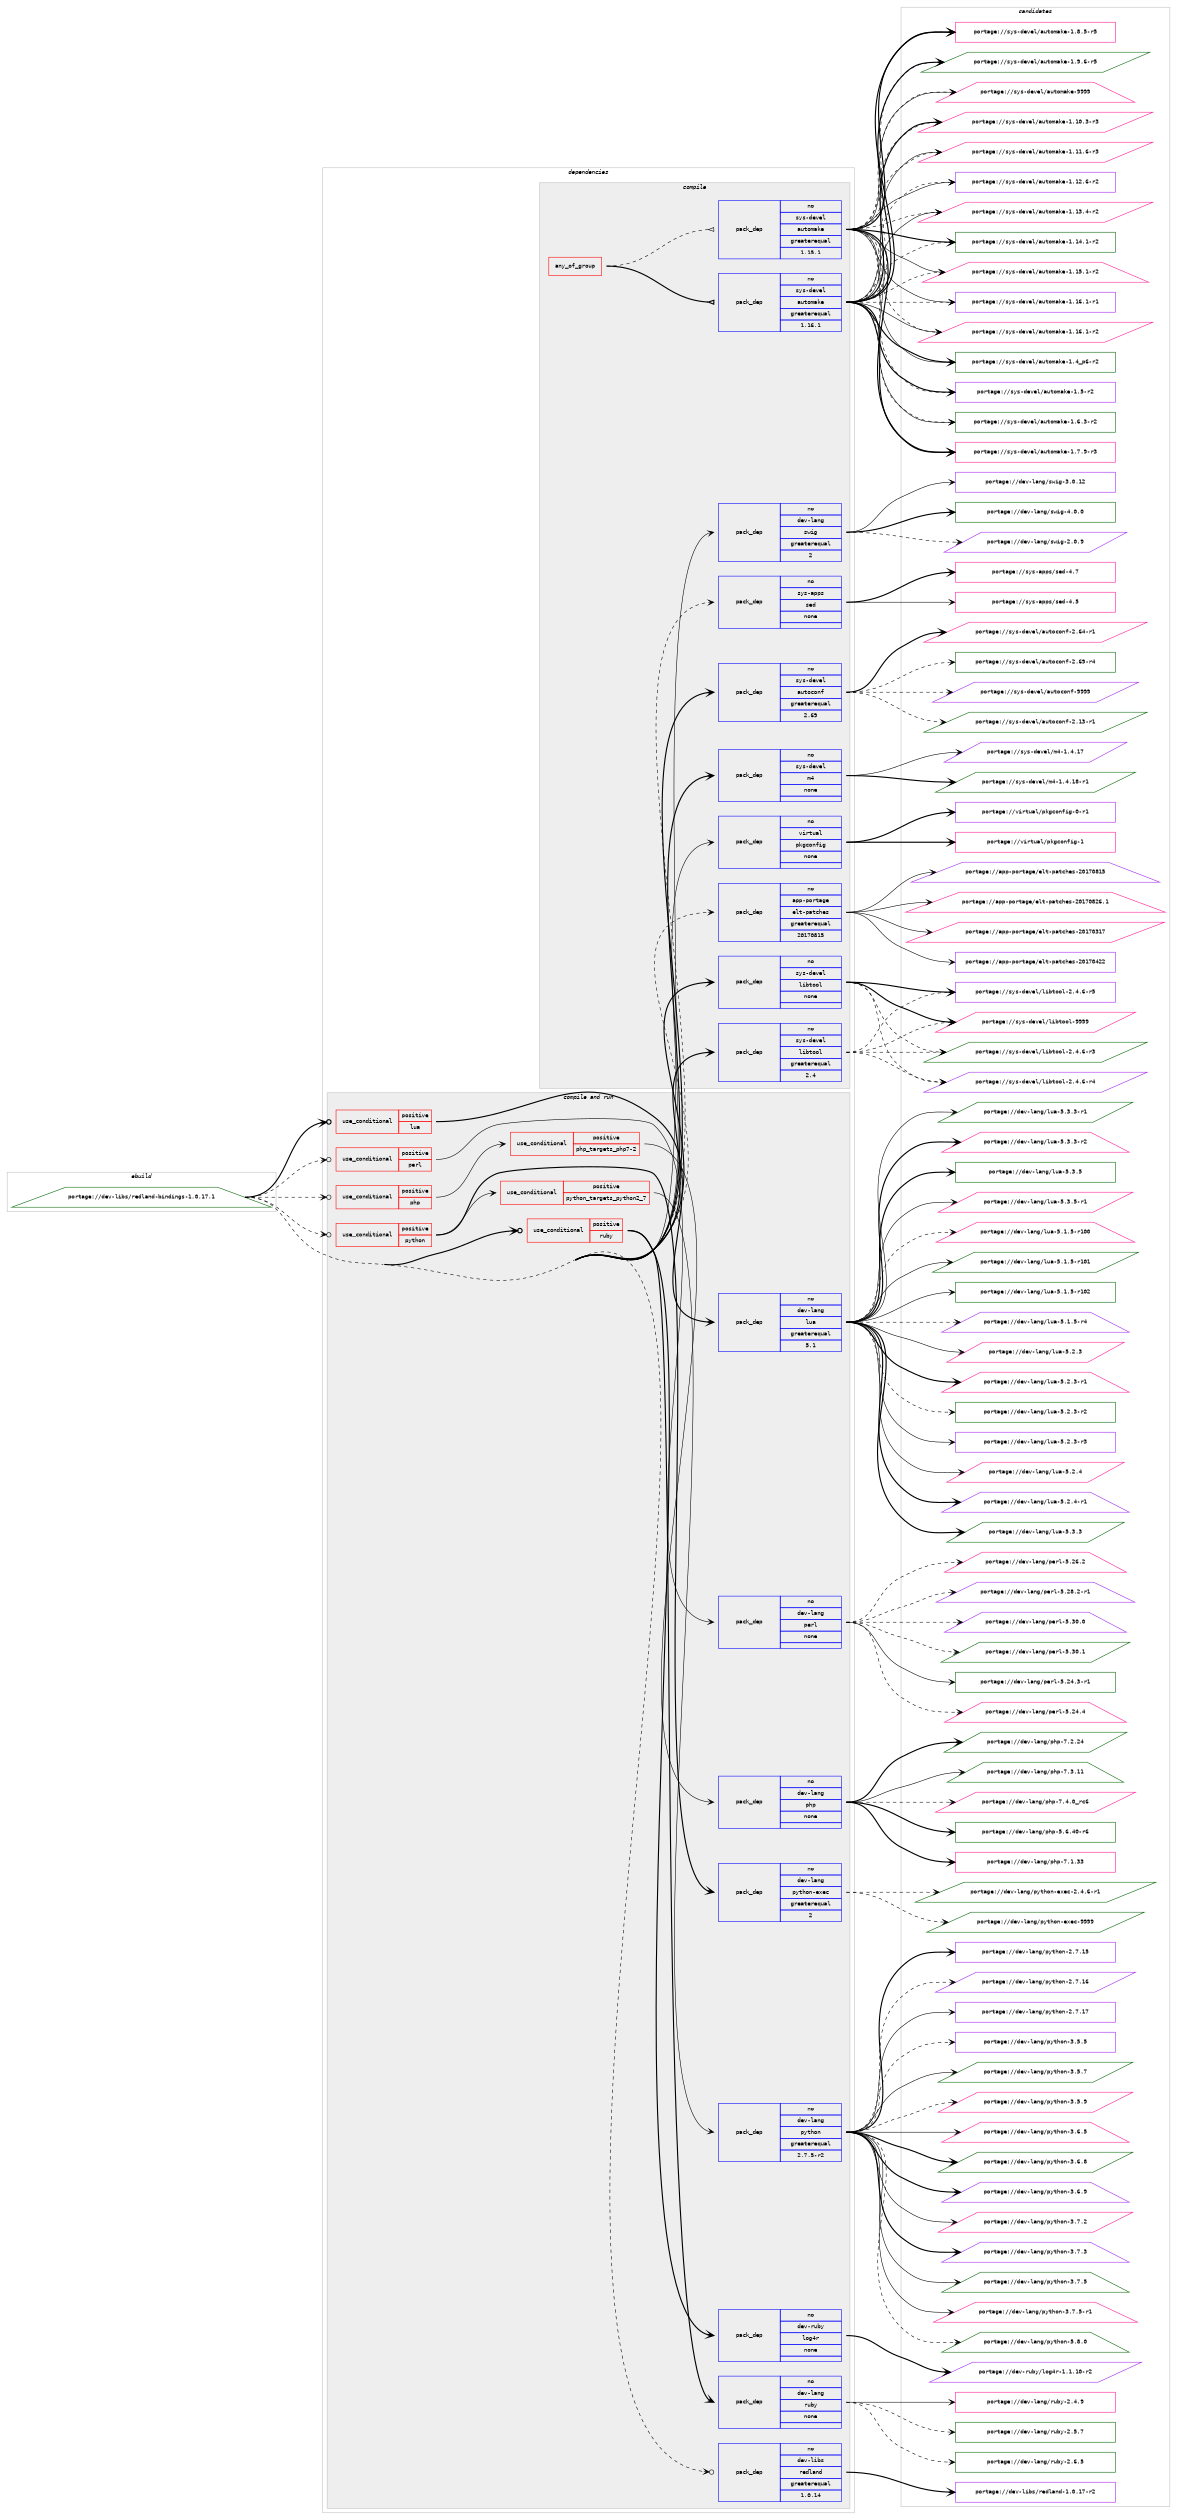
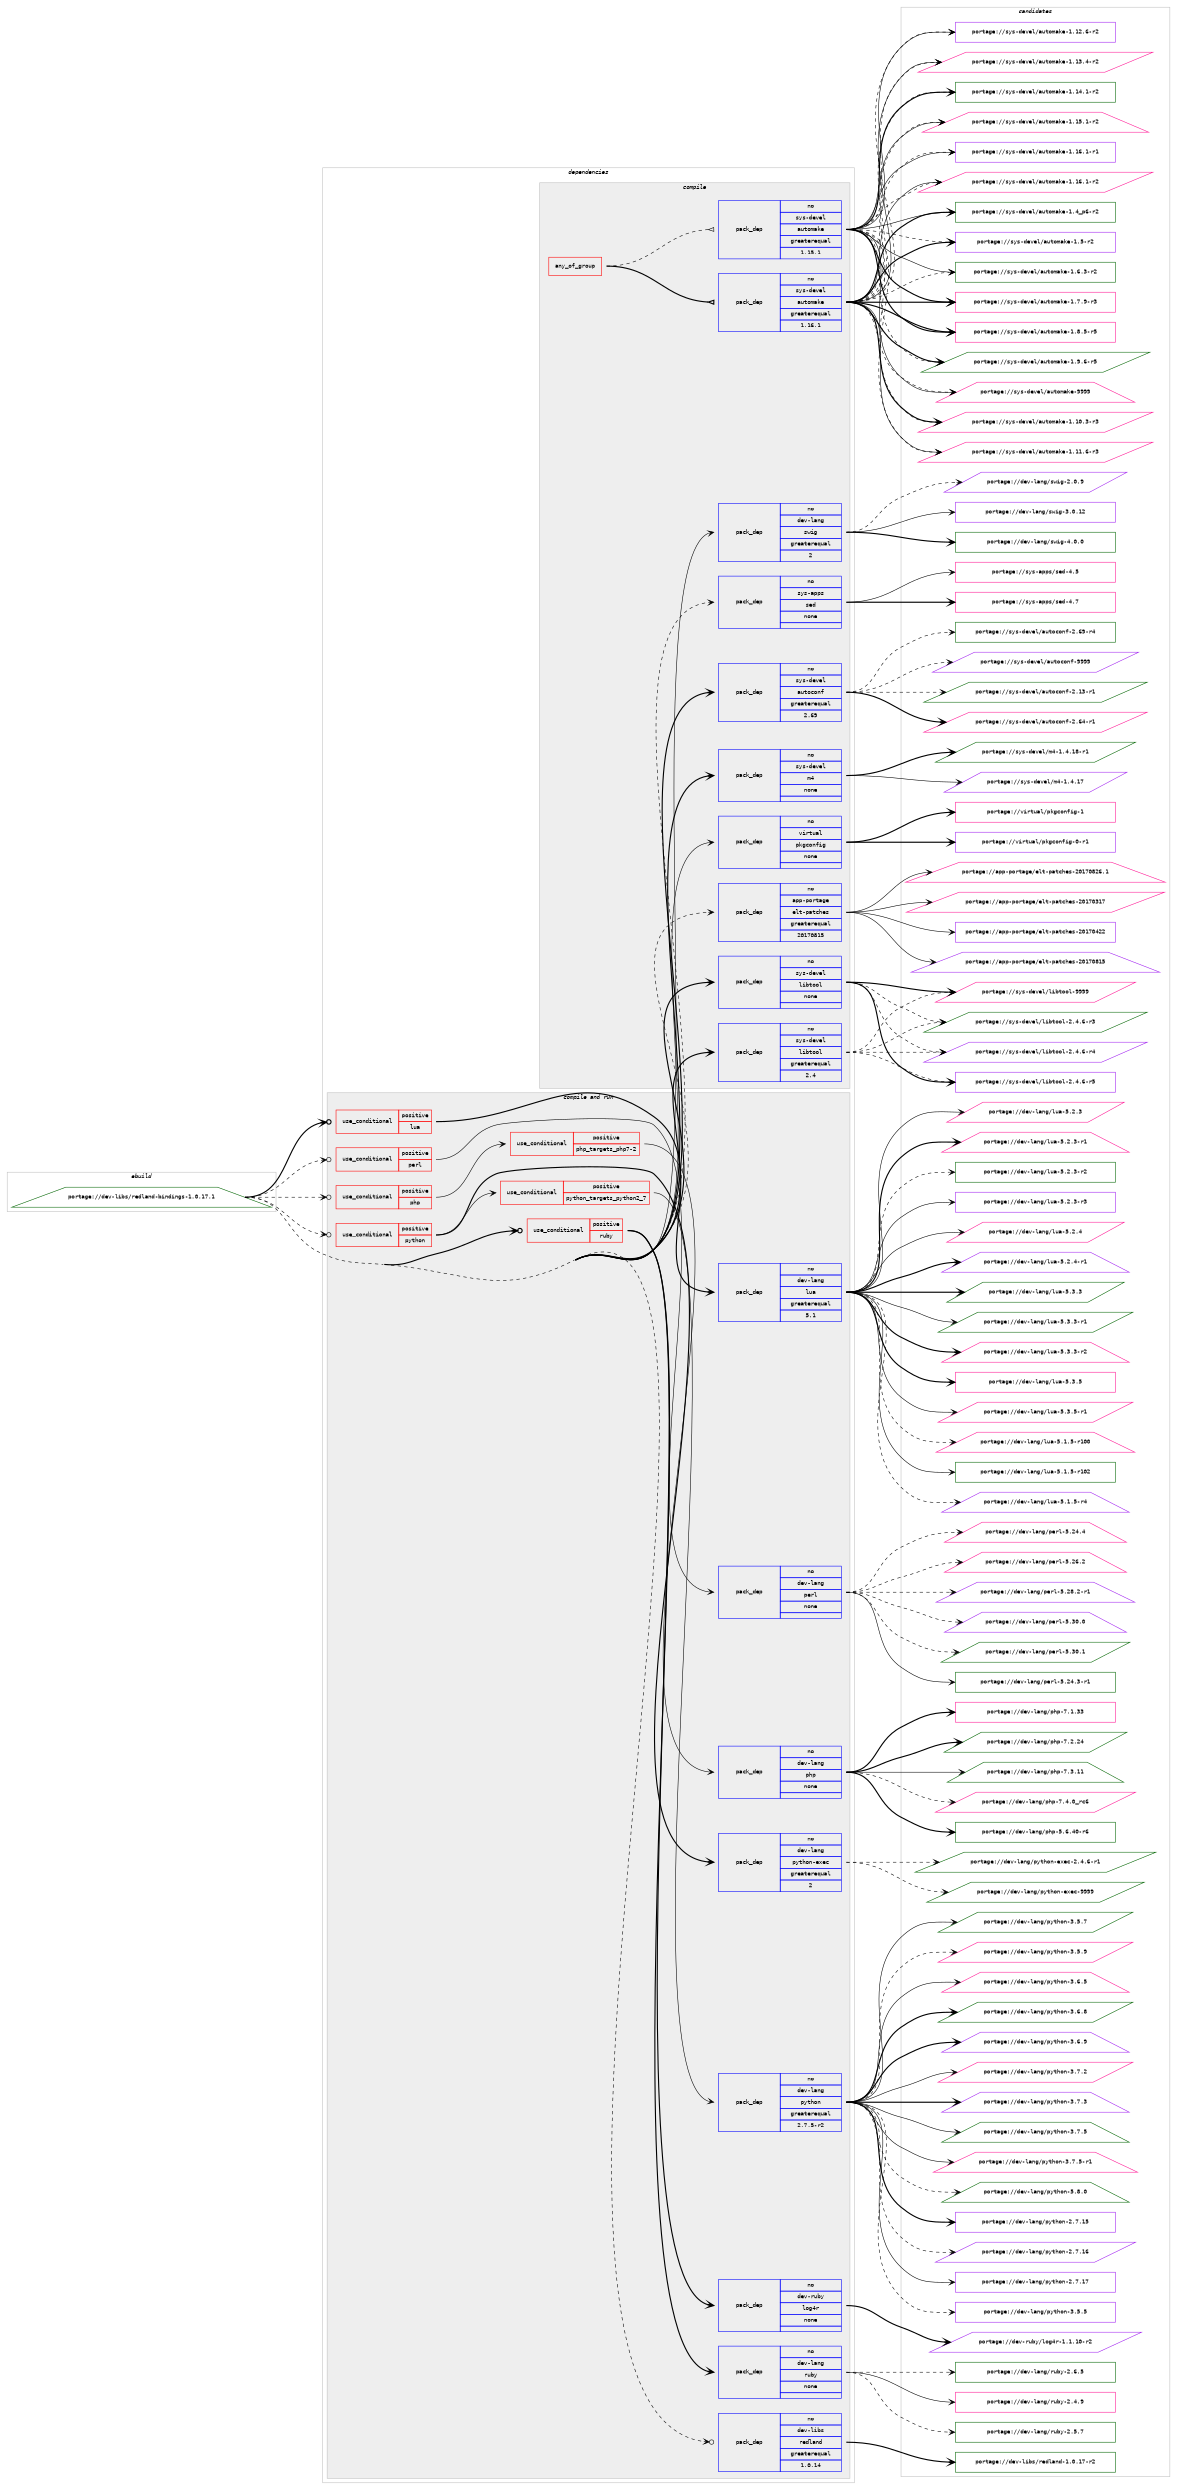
(1035, 1172) -> (1035, 1382)
(1035, 1262) -> none
(1035, 2492) -> (1035, 2462)
